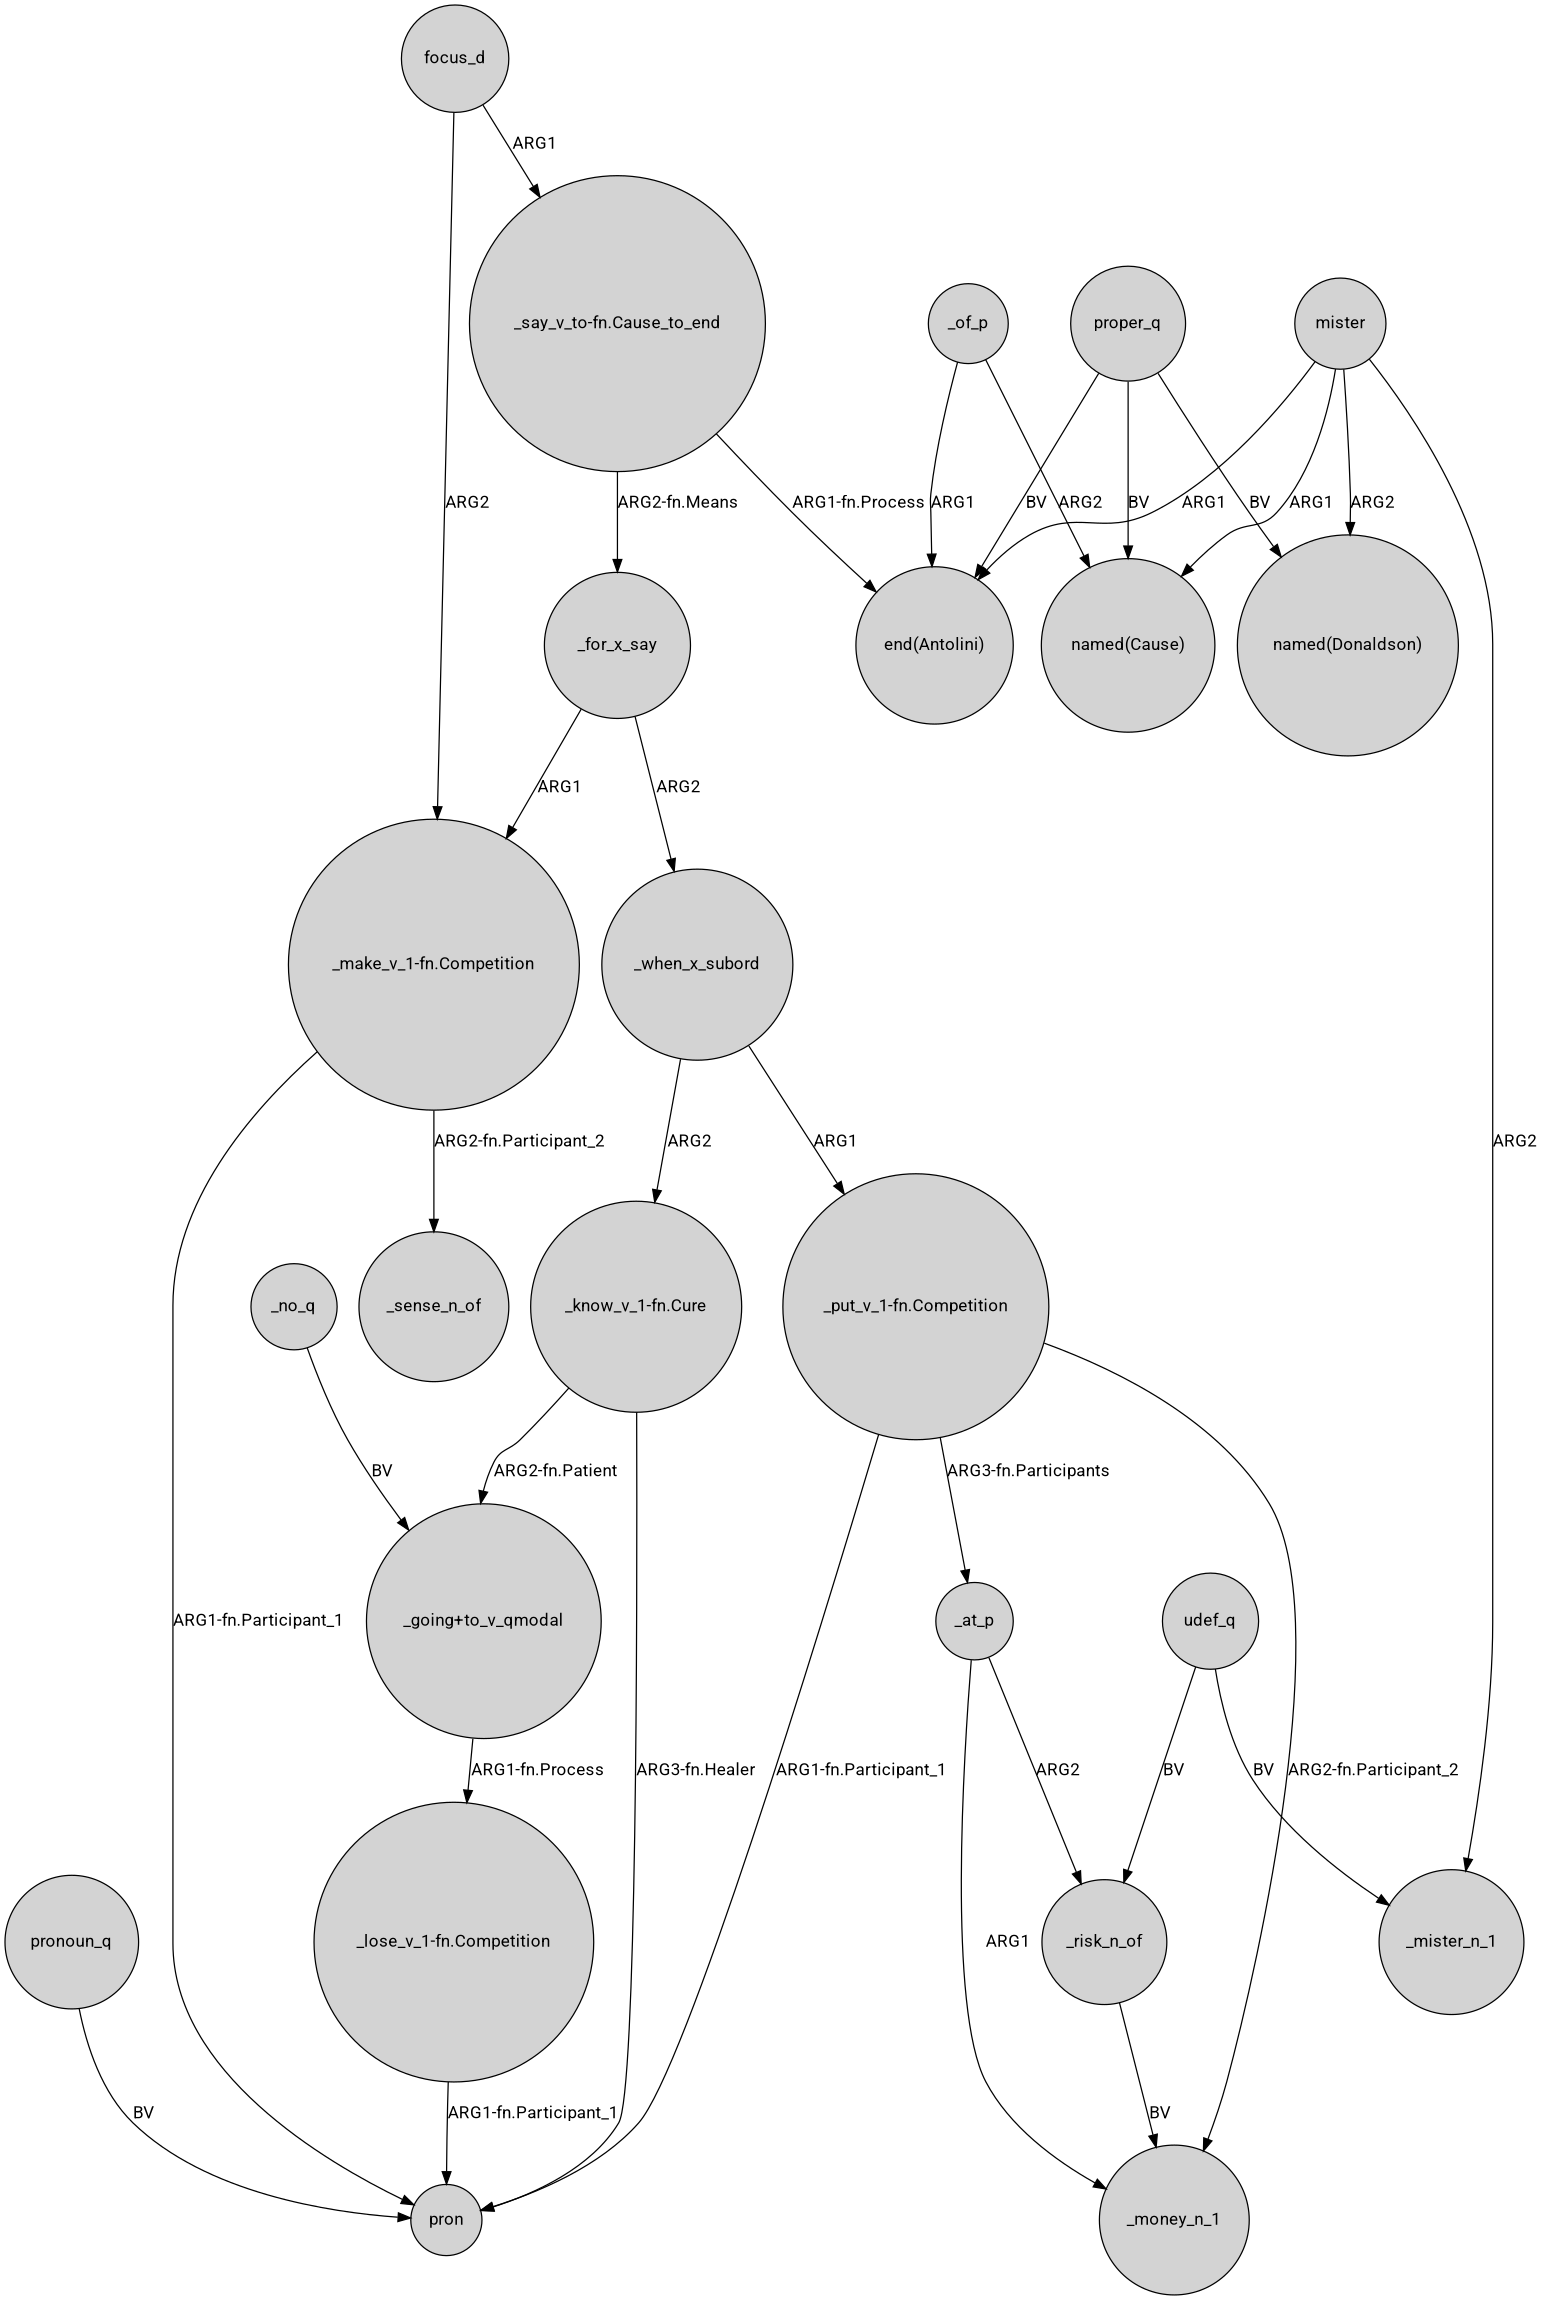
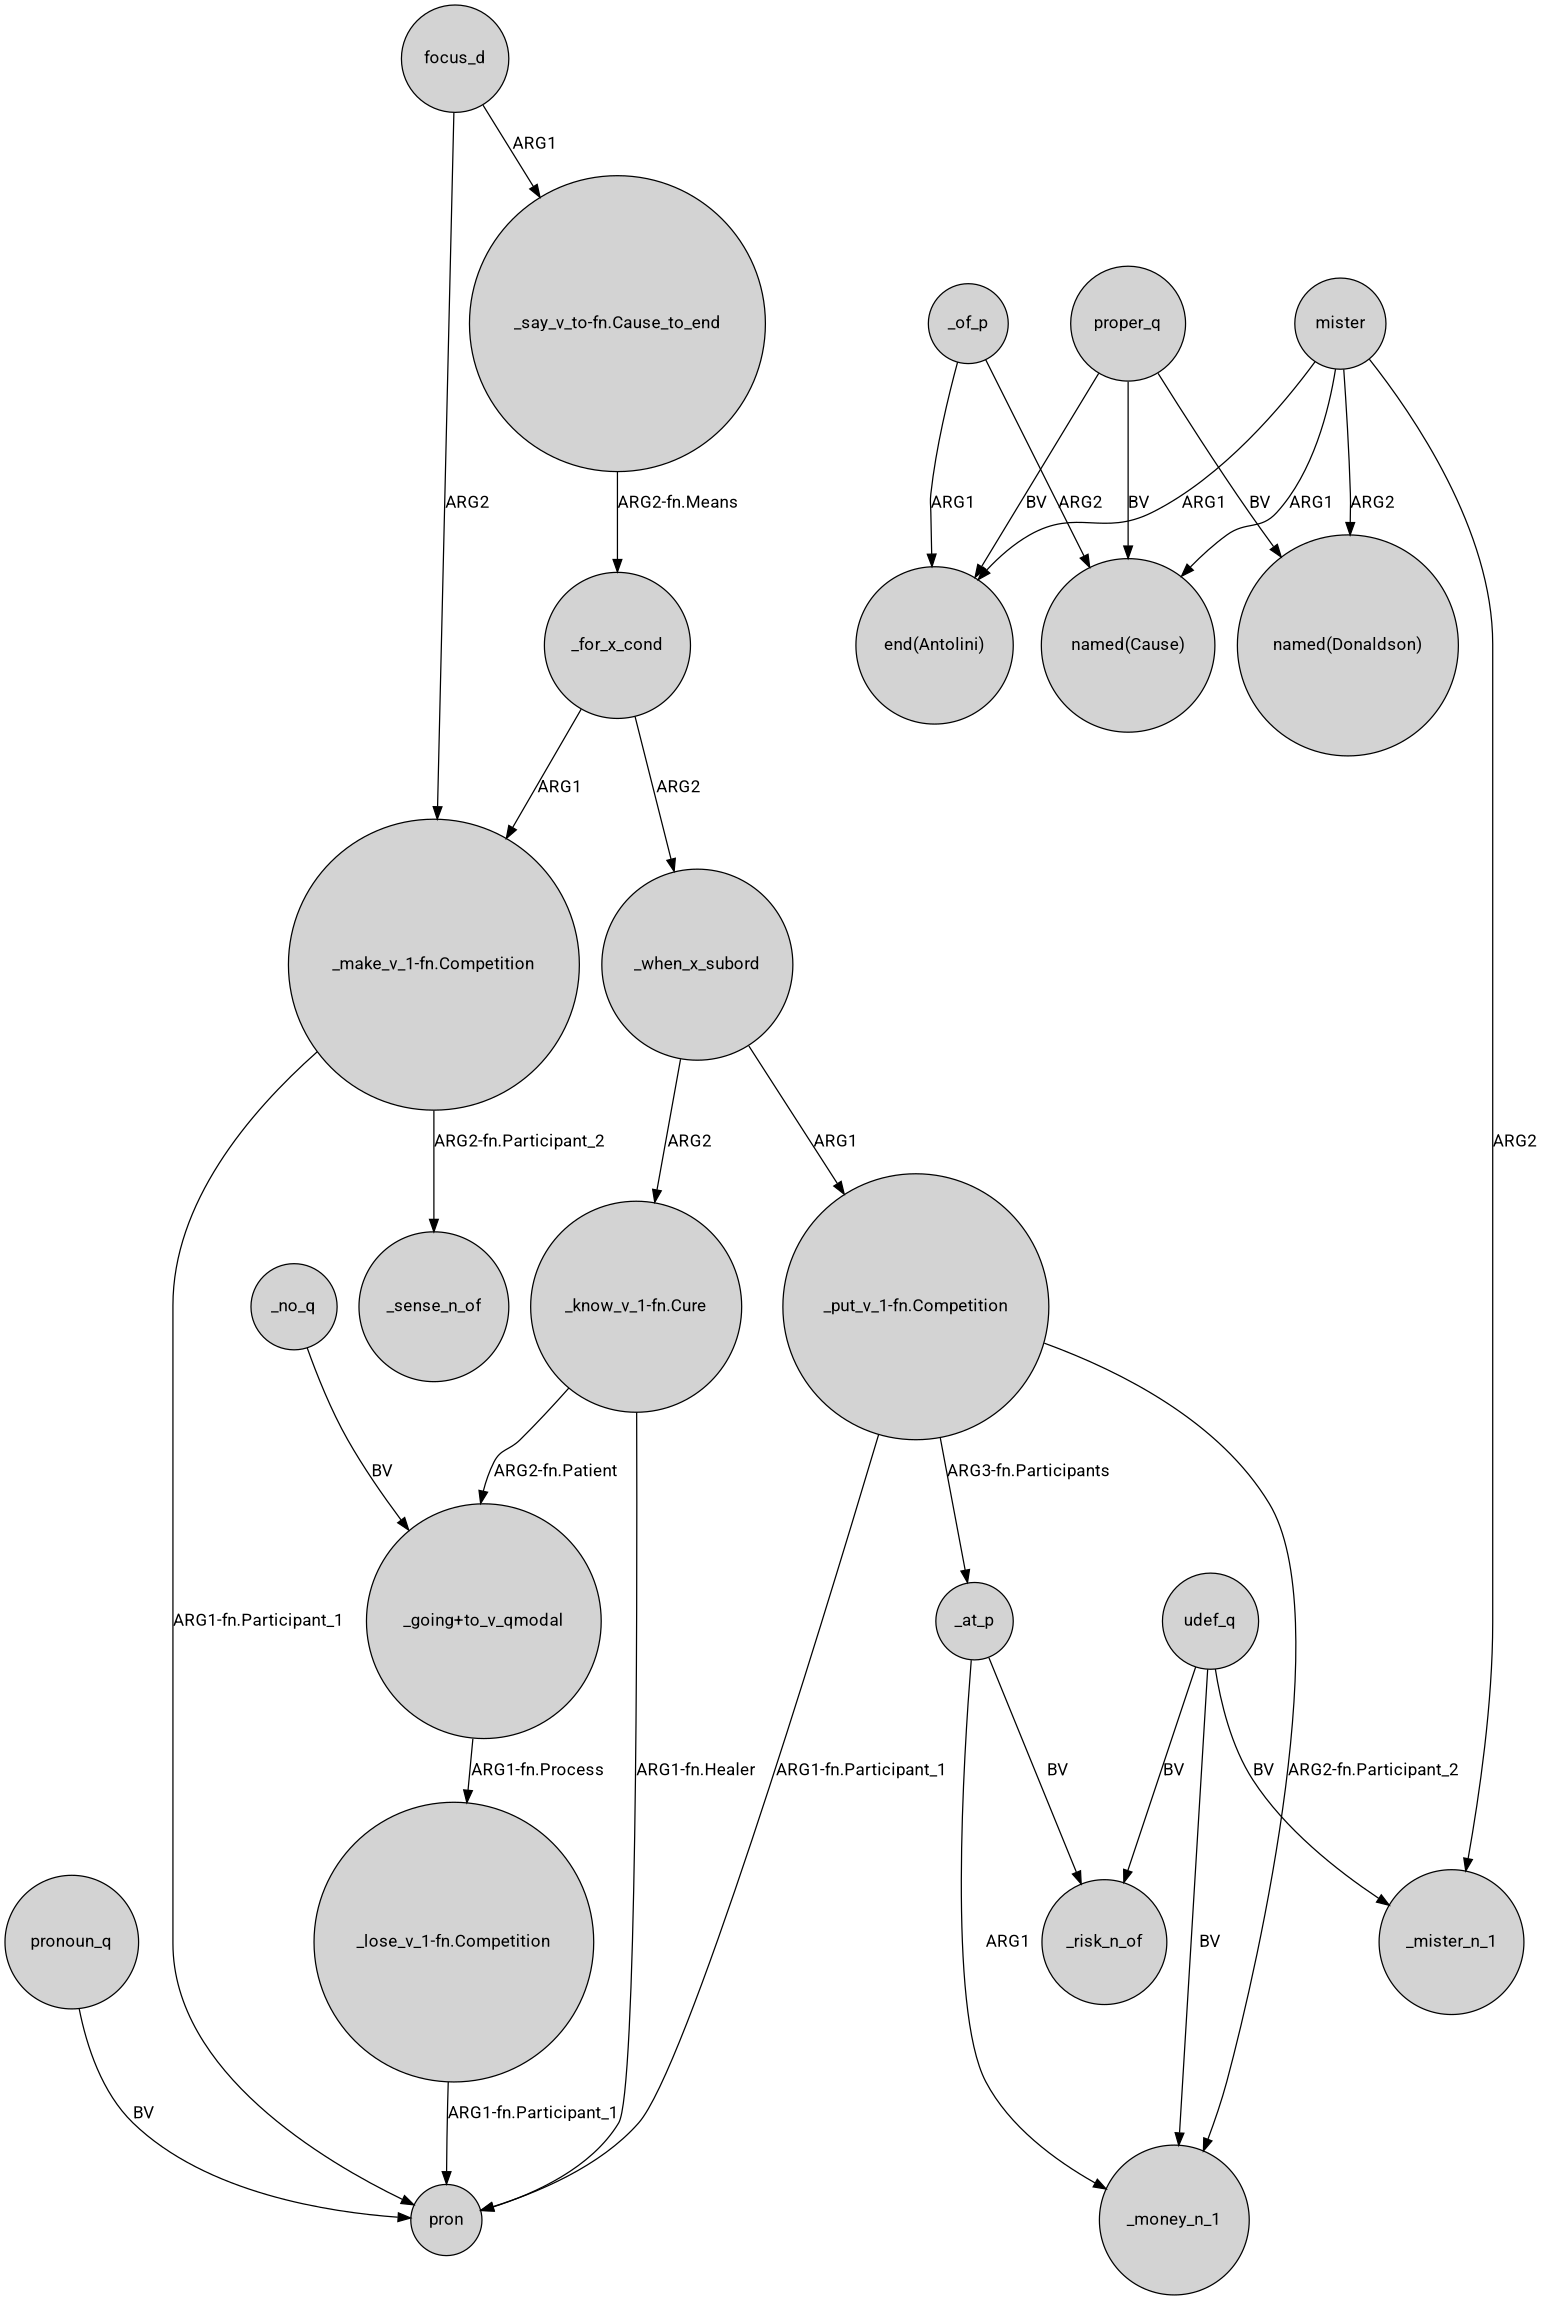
(790, 510) -> none
(617, 645) -> (617, 645)
(696, 1771) -> (696, 1771)
(1058, 1771) -> (1058, 1771)
(1136, 2069) -> (1194, 1901)
